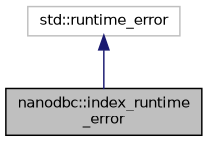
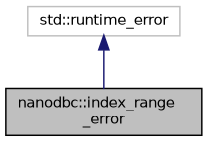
(104, 112) -> (104, 112)
